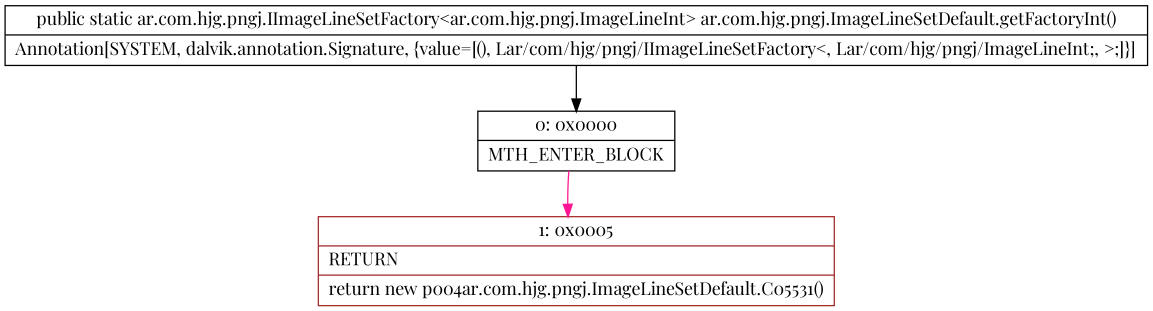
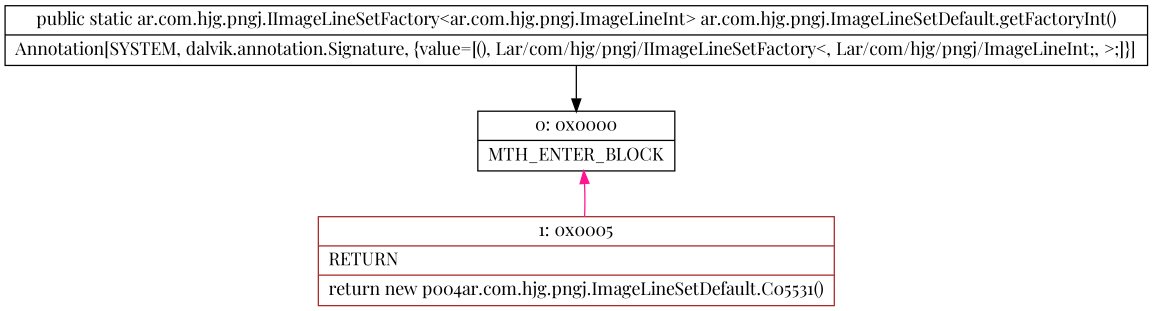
(568, 187) -> (585, 200)
